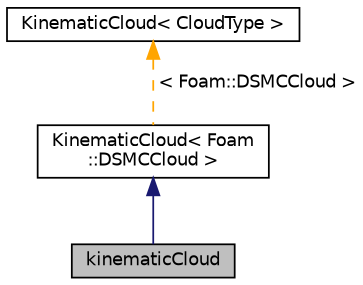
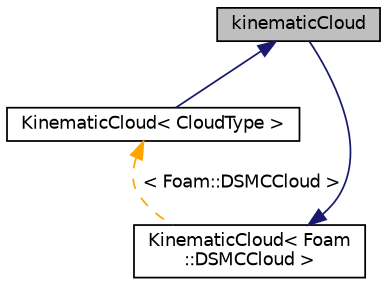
none -> (218, 79)
